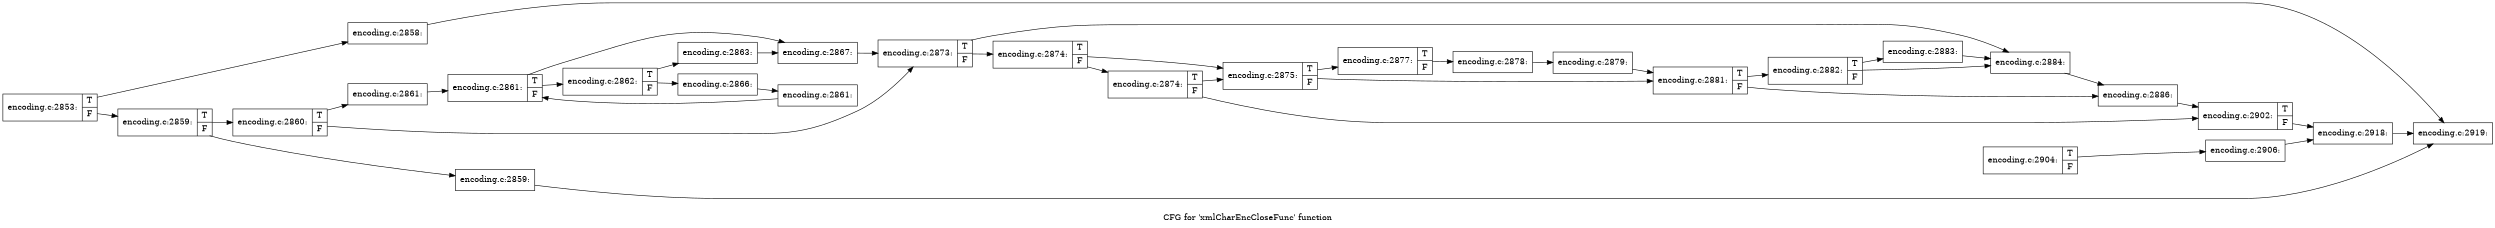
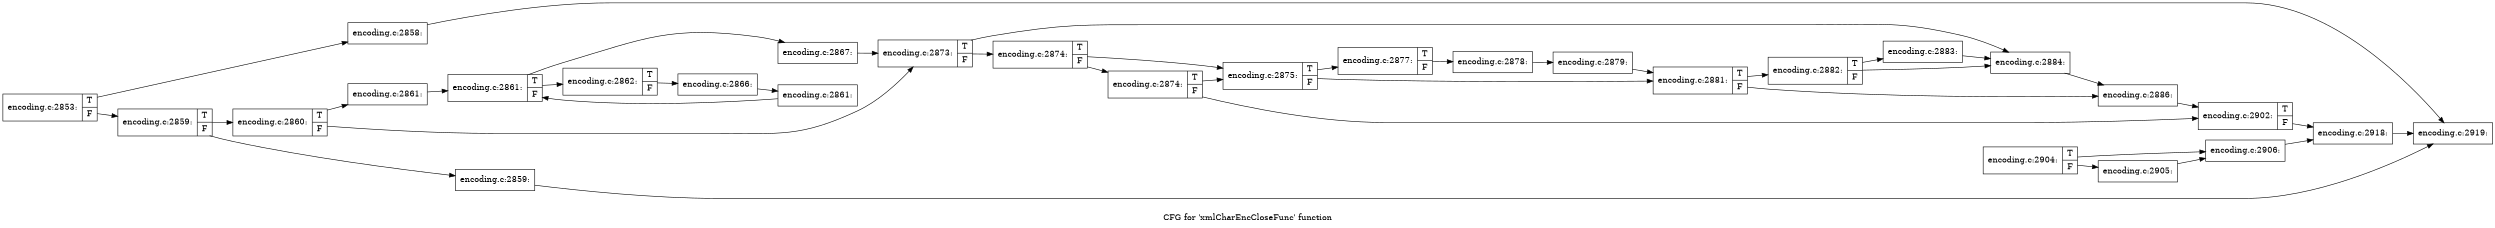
(718, 53) -> none
none -> (2138, 171)
